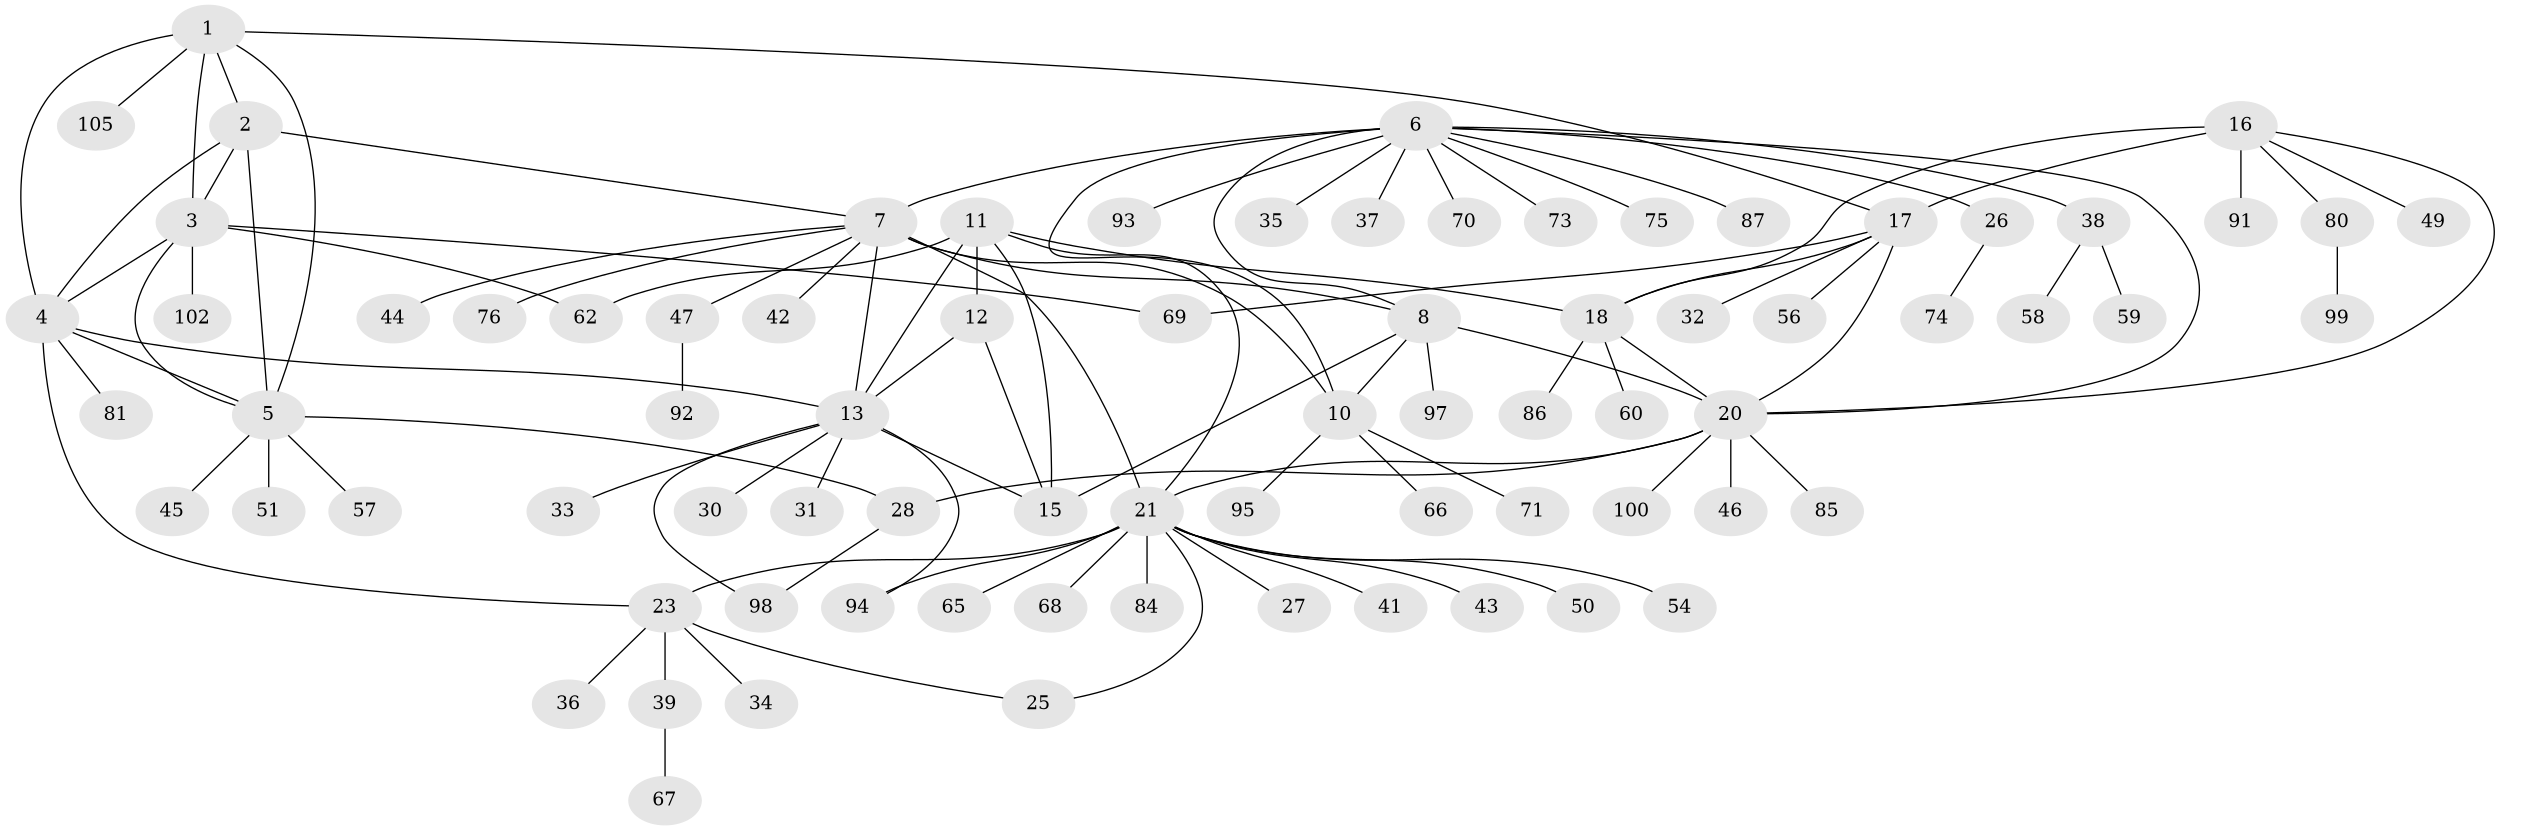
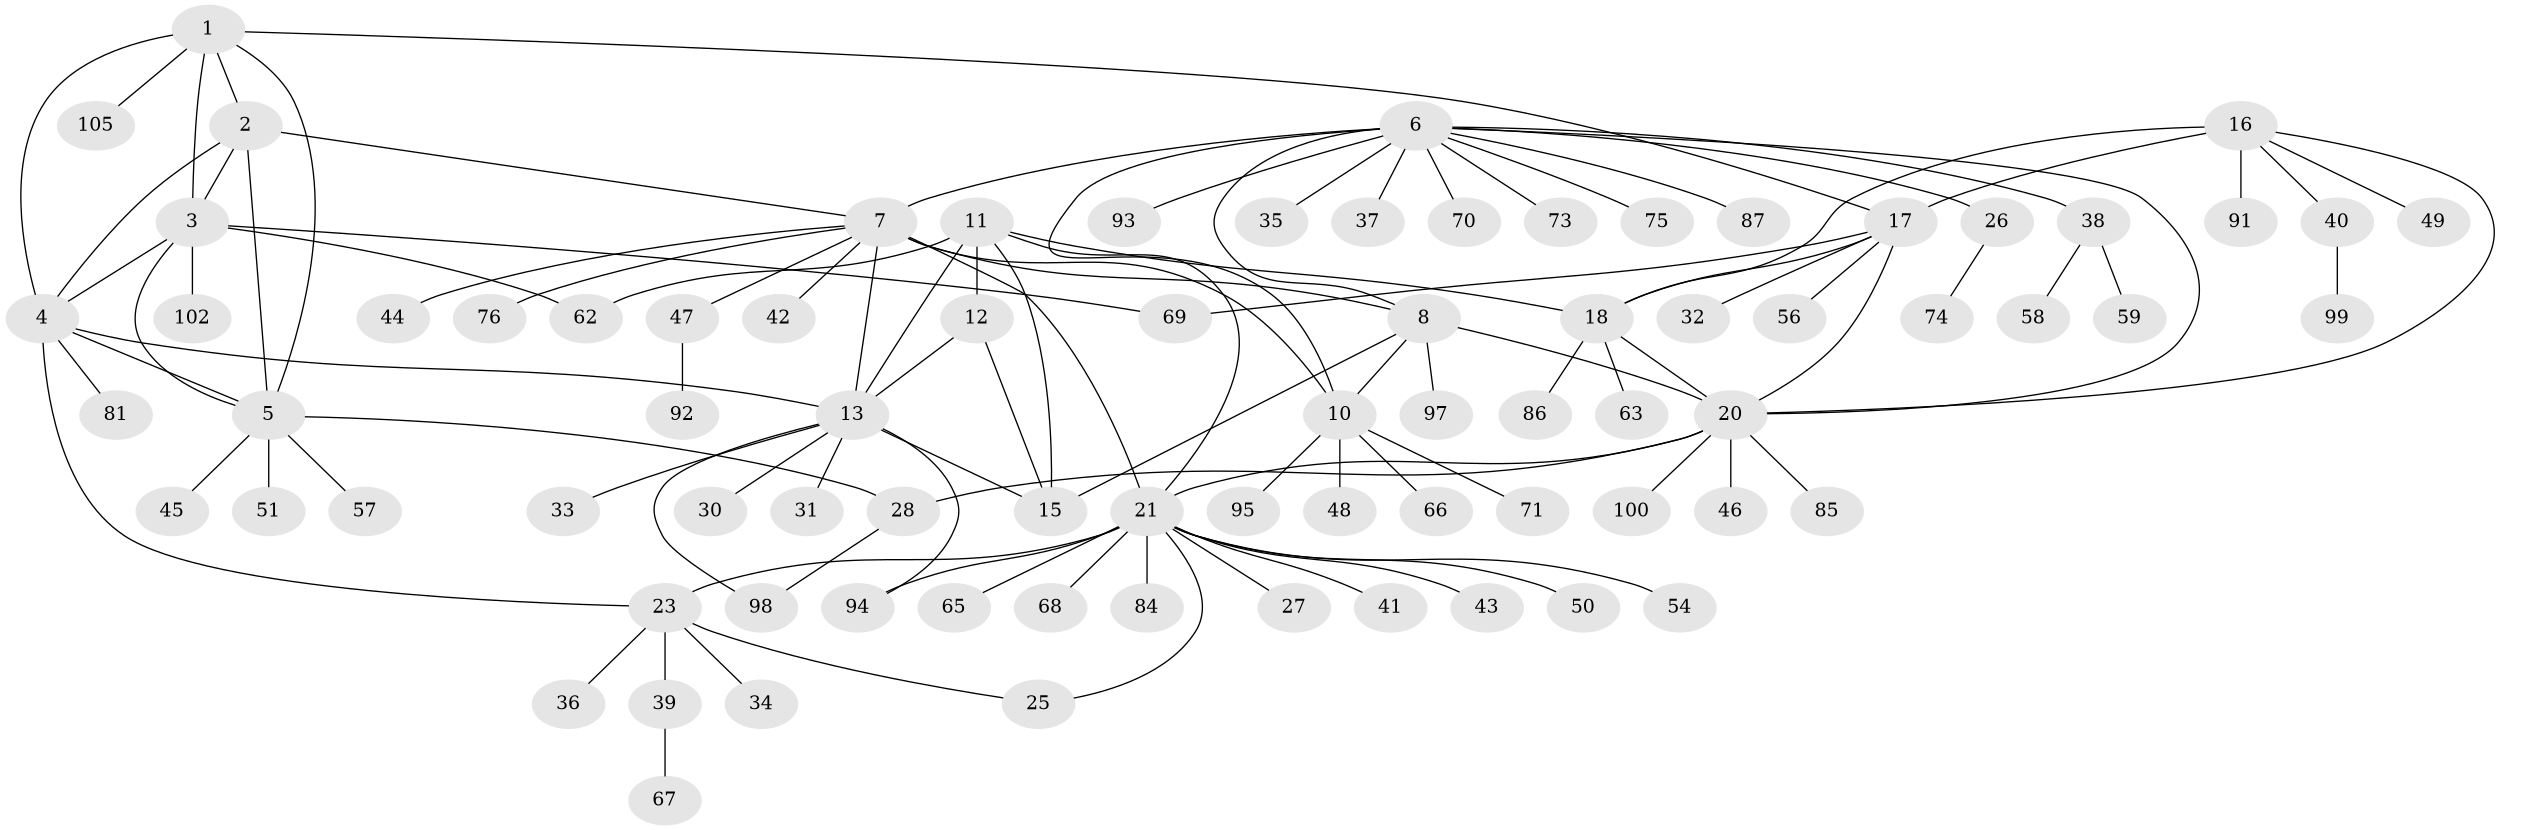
(2337, 222) -> (2337, 222)
(1632, 415) -> (1632, 415)
none -> (1340, 511)
